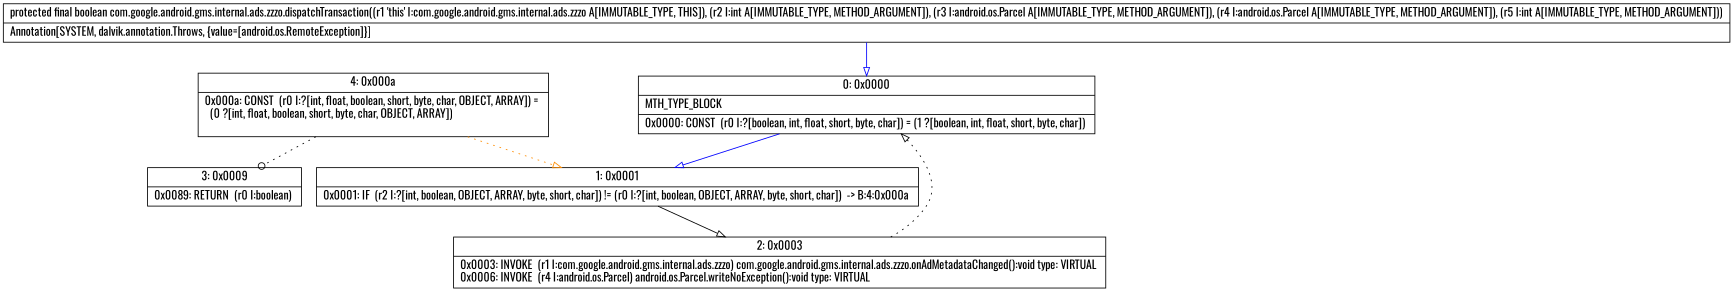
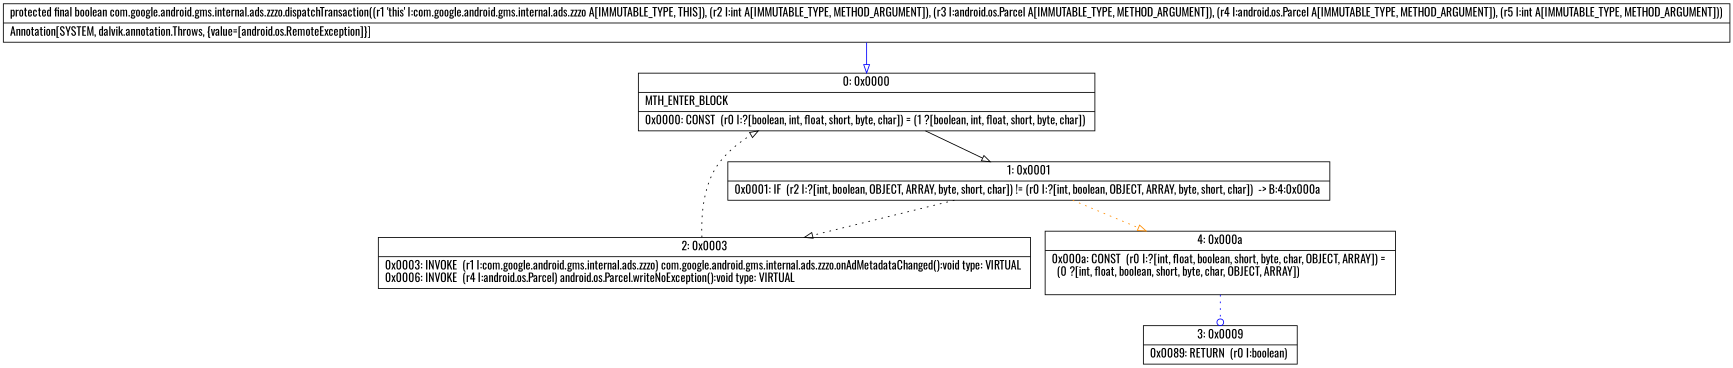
(684, 105) -> (687, 102)
(731, 149) -> (954, 144)
(290, 151) -> (1220, 307)
(511, 151) -> (1106, 214)
(688, 220) -> (884, 218)
